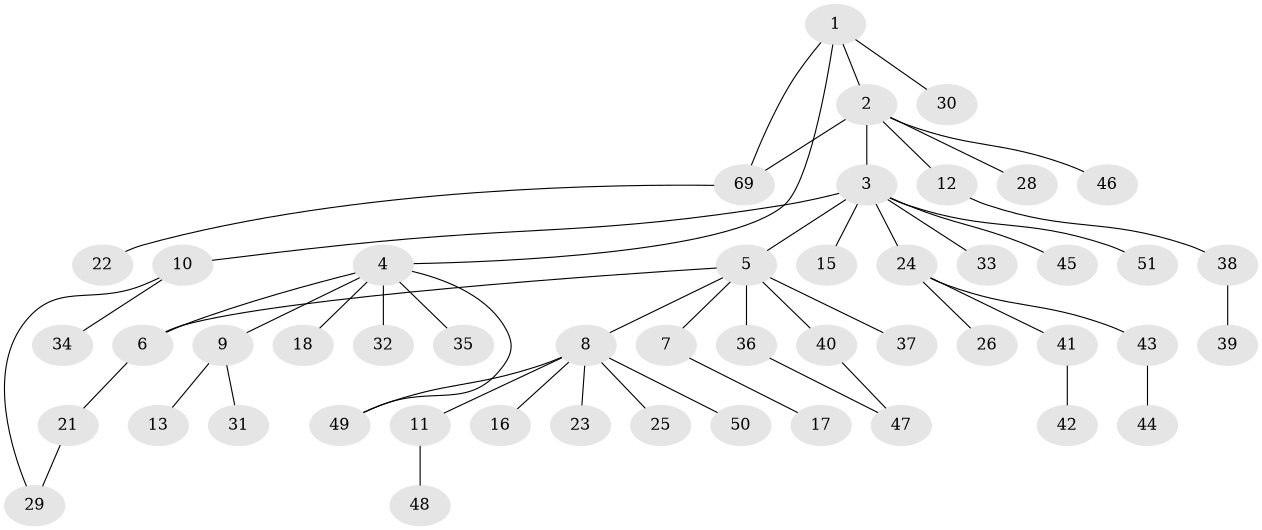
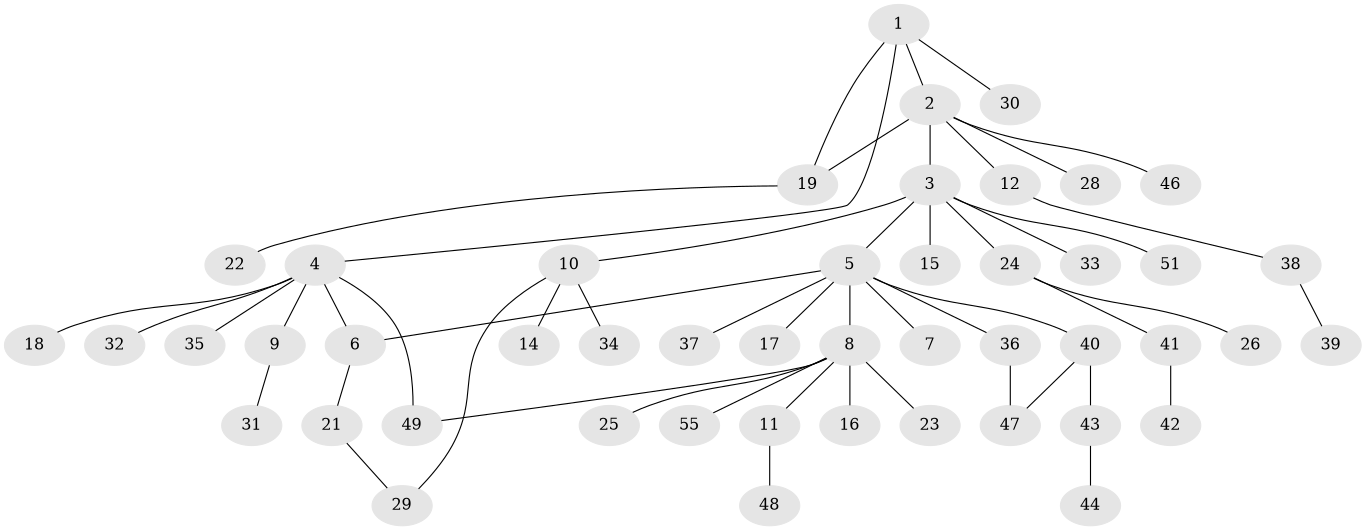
(744, 185) -> (808, 185)
(1067, 265) -> none
(1027, 305) -> (1090, 386)
none -> (529, 345)
(744, 385) -> (810, 305)
(158, 426) -> none
(741, 426) -> (689, 426)
